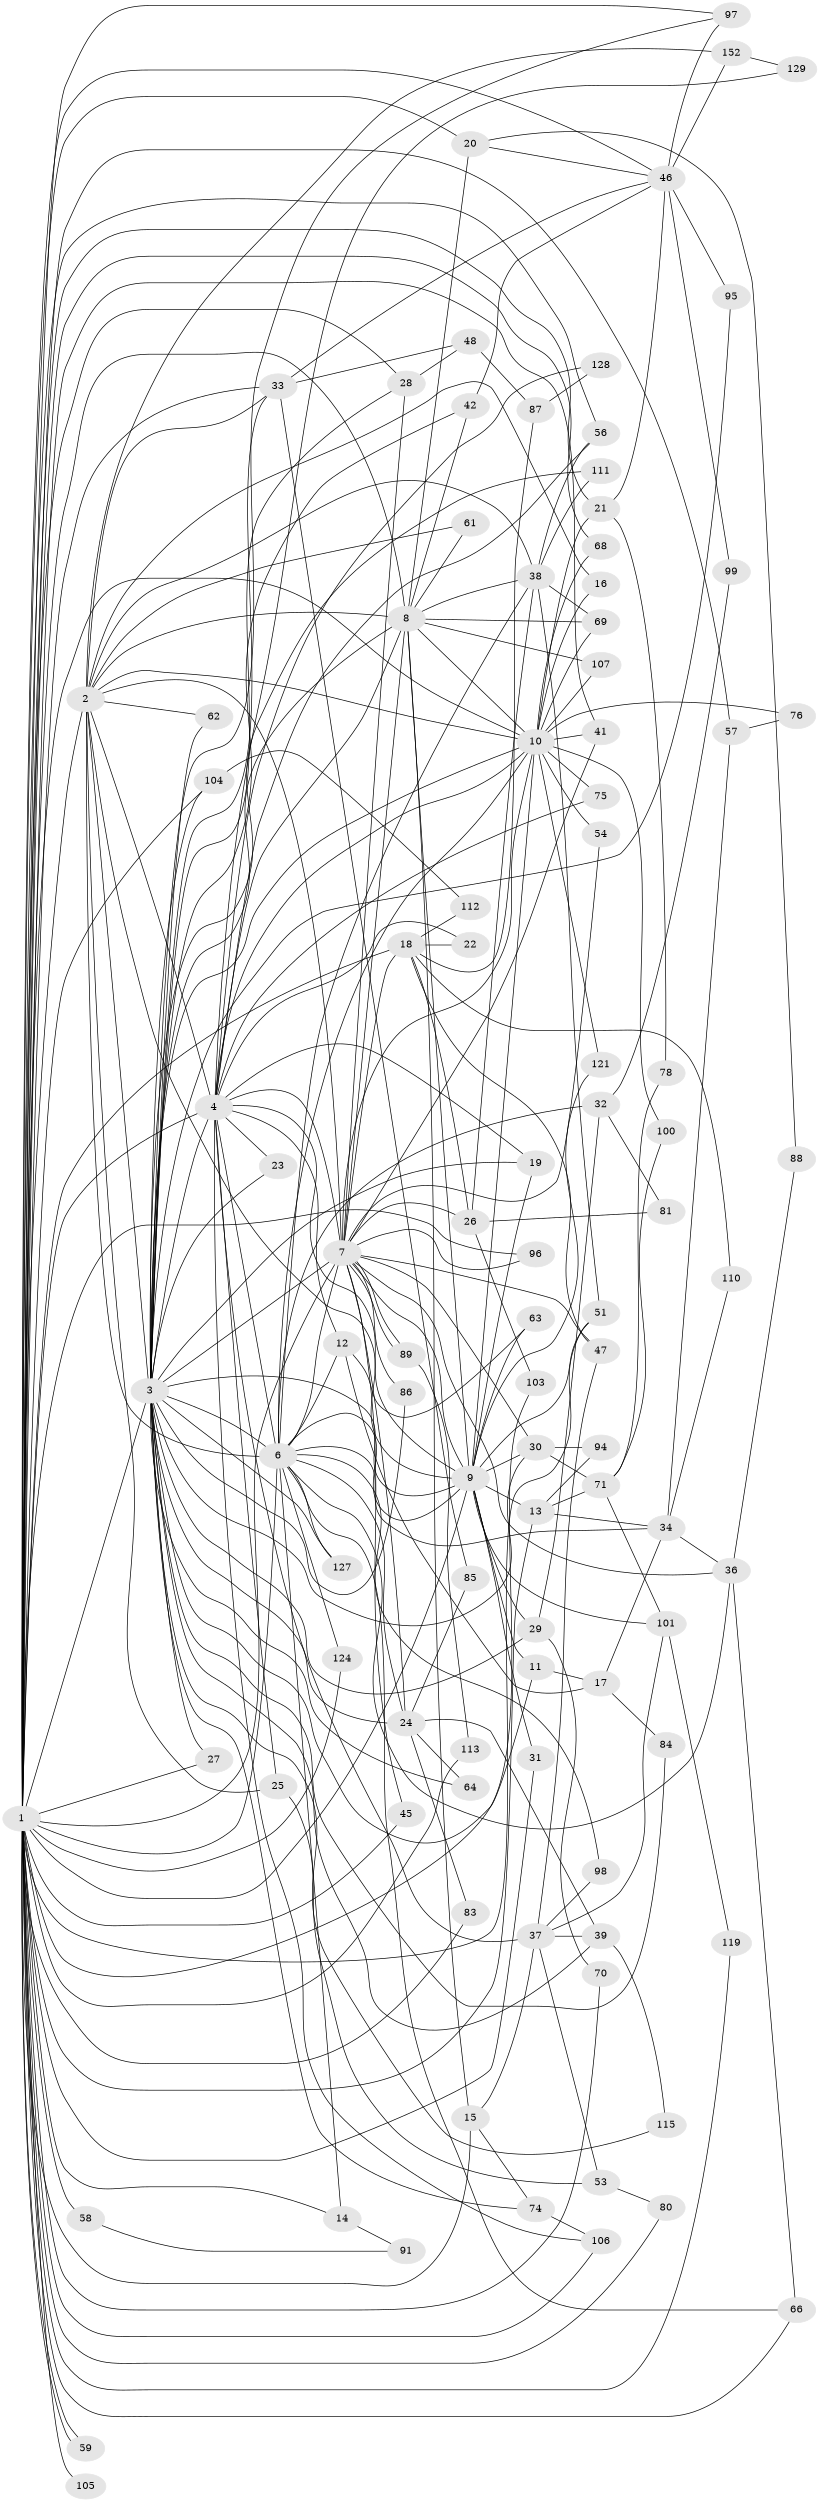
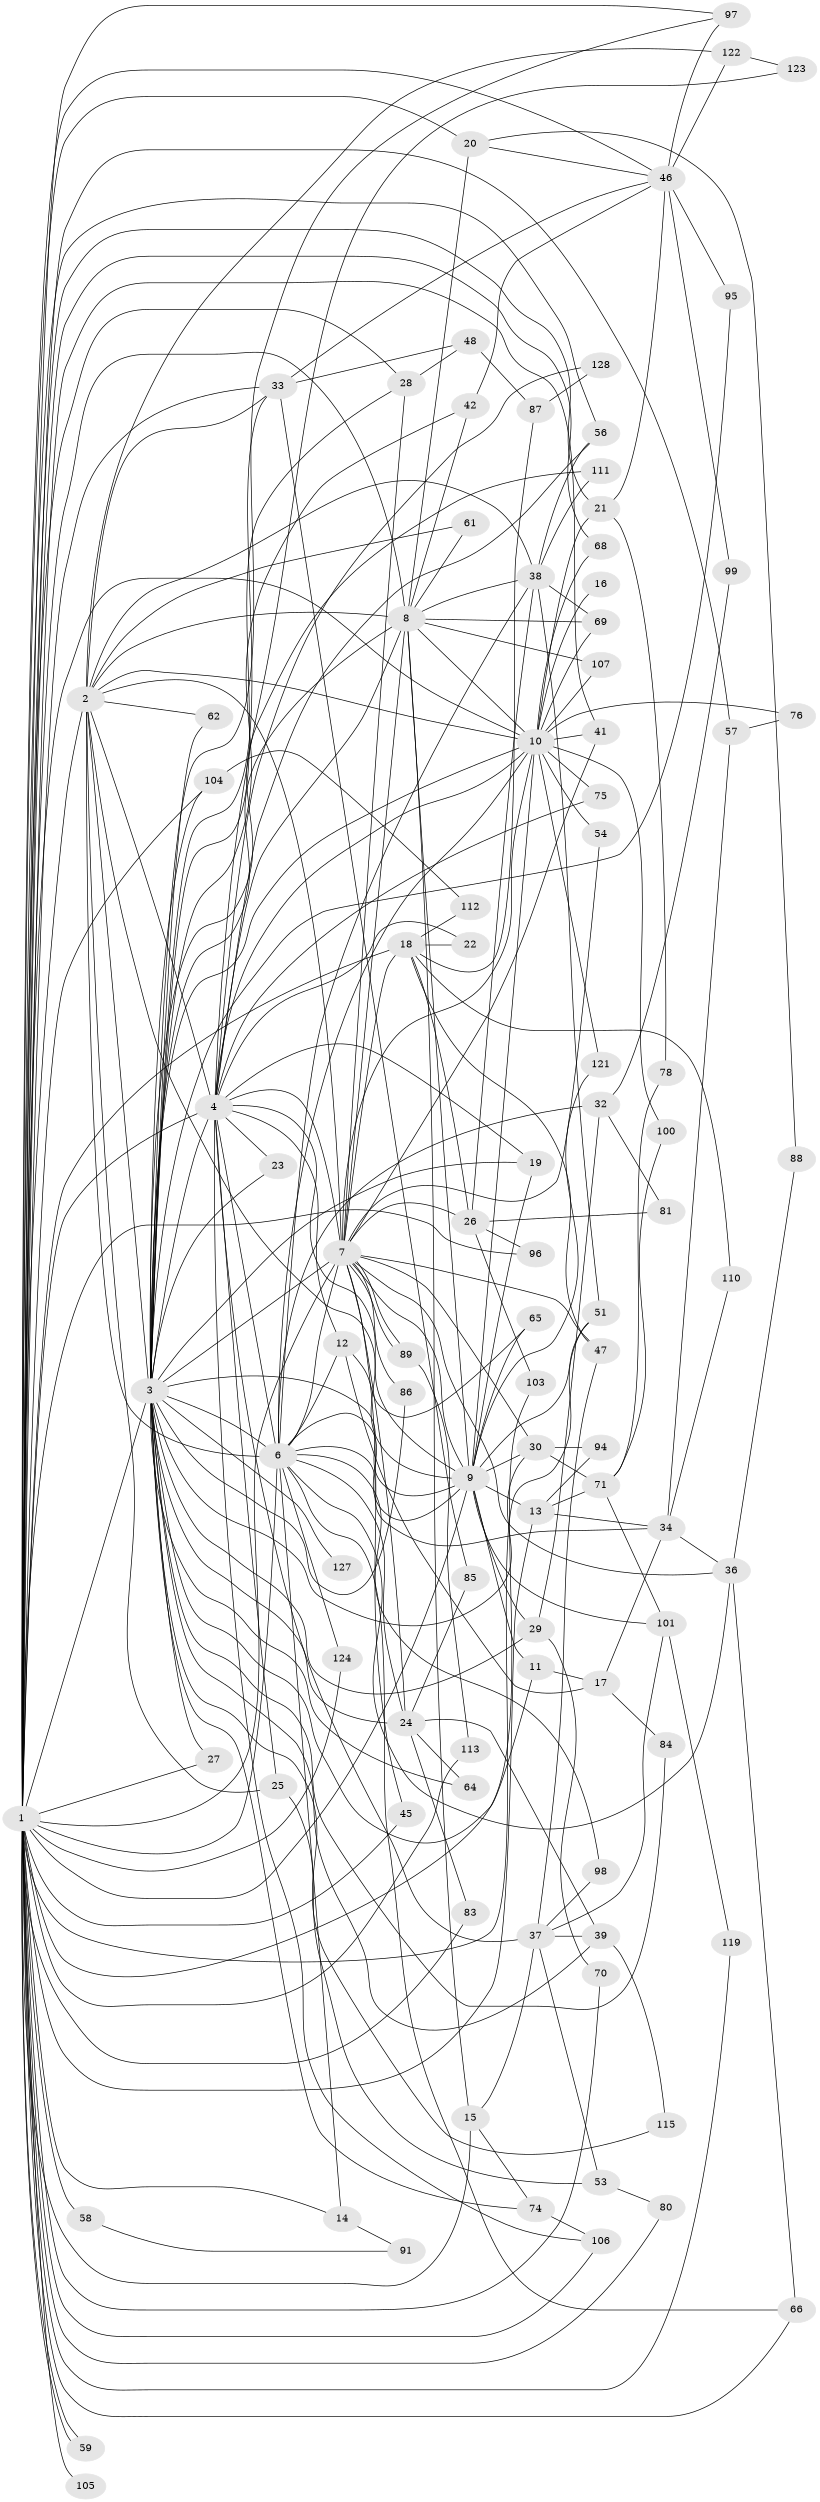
(732, 53) -> (732, 53)
(797, 69) -> (797, 69)
(347, 443) -> none
(438, 1249) -> (503, 1238)
(536, 1319) -> (536, 1319)
(310, 1512) -> none
(536, 1758) -> none
